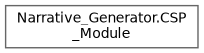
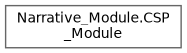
(102, 27) -> (93, 27)
